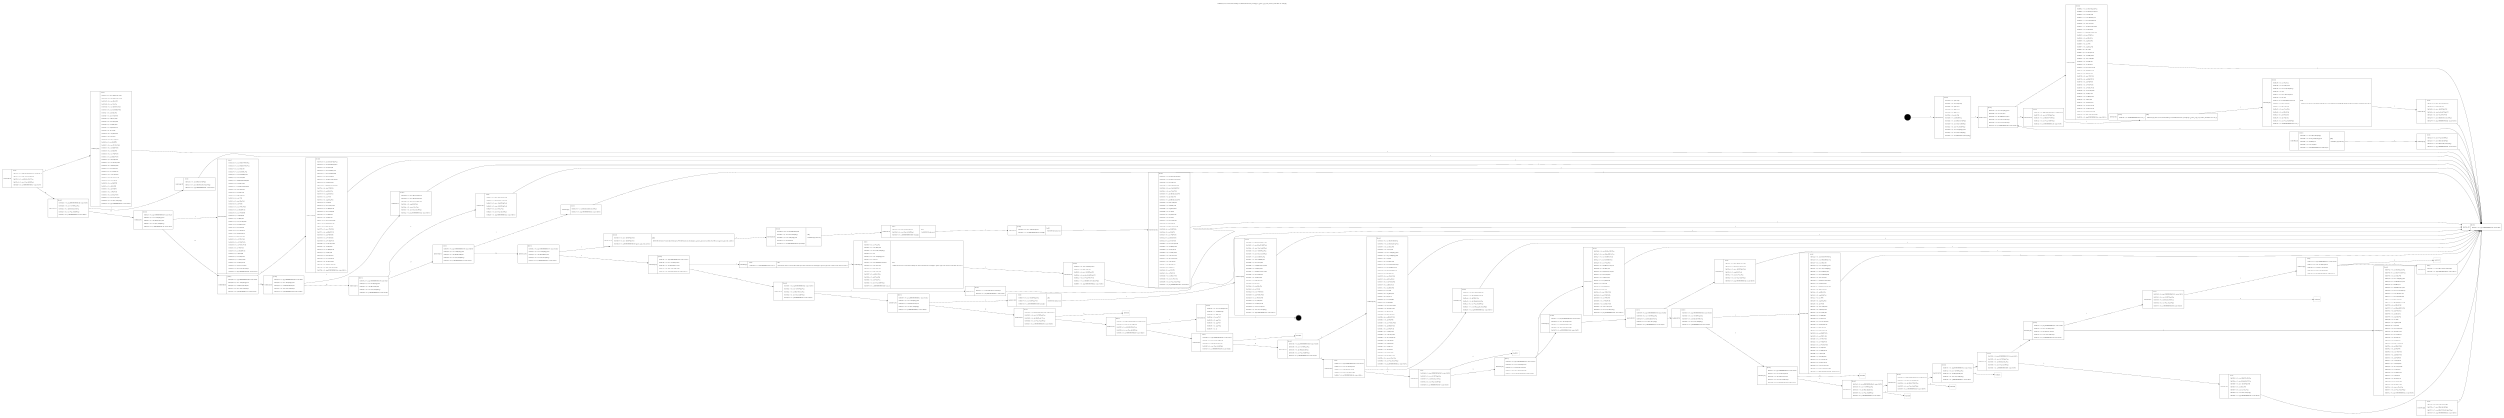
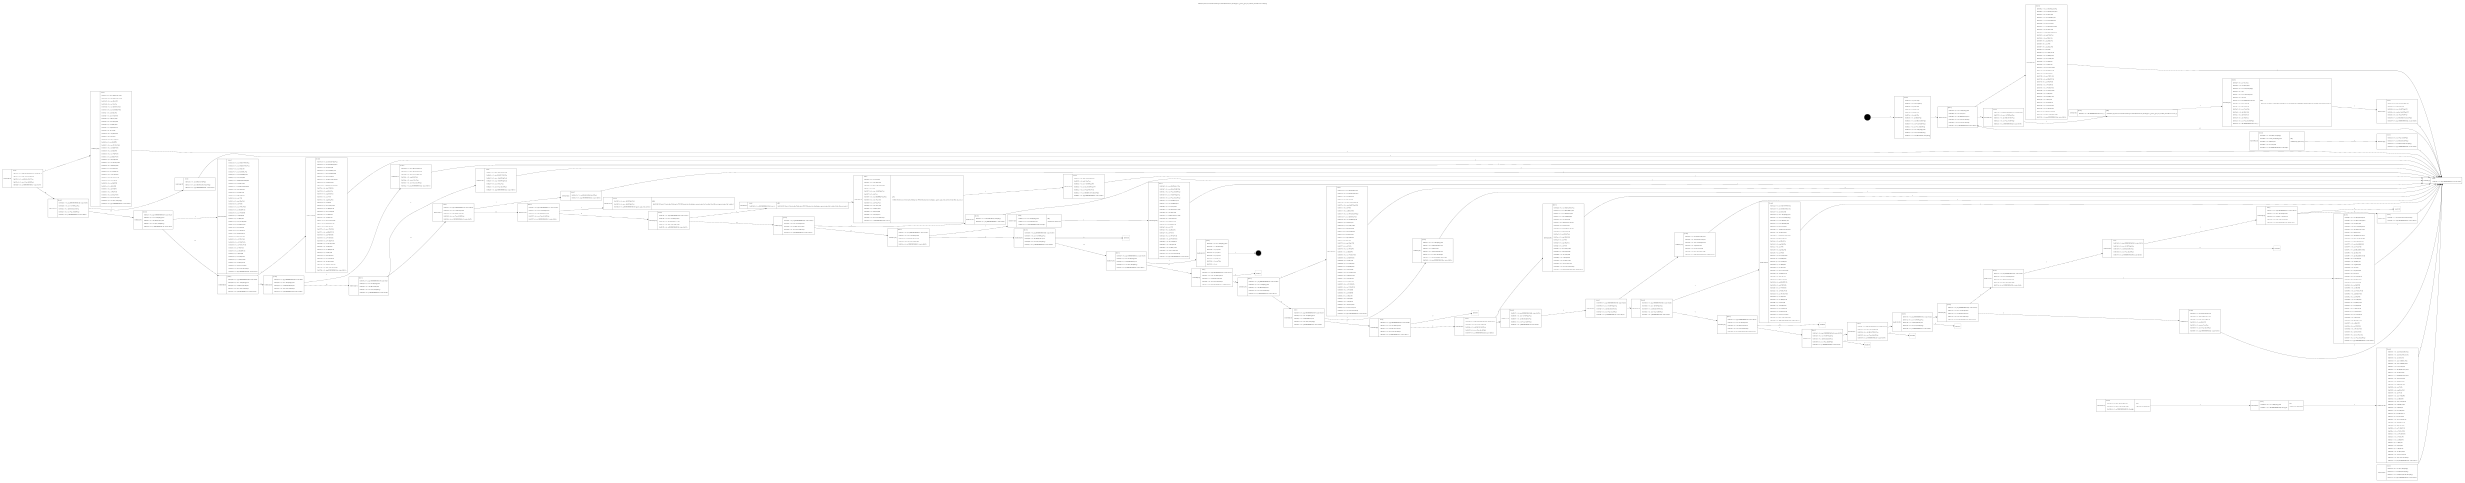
(794, 237) -> none
